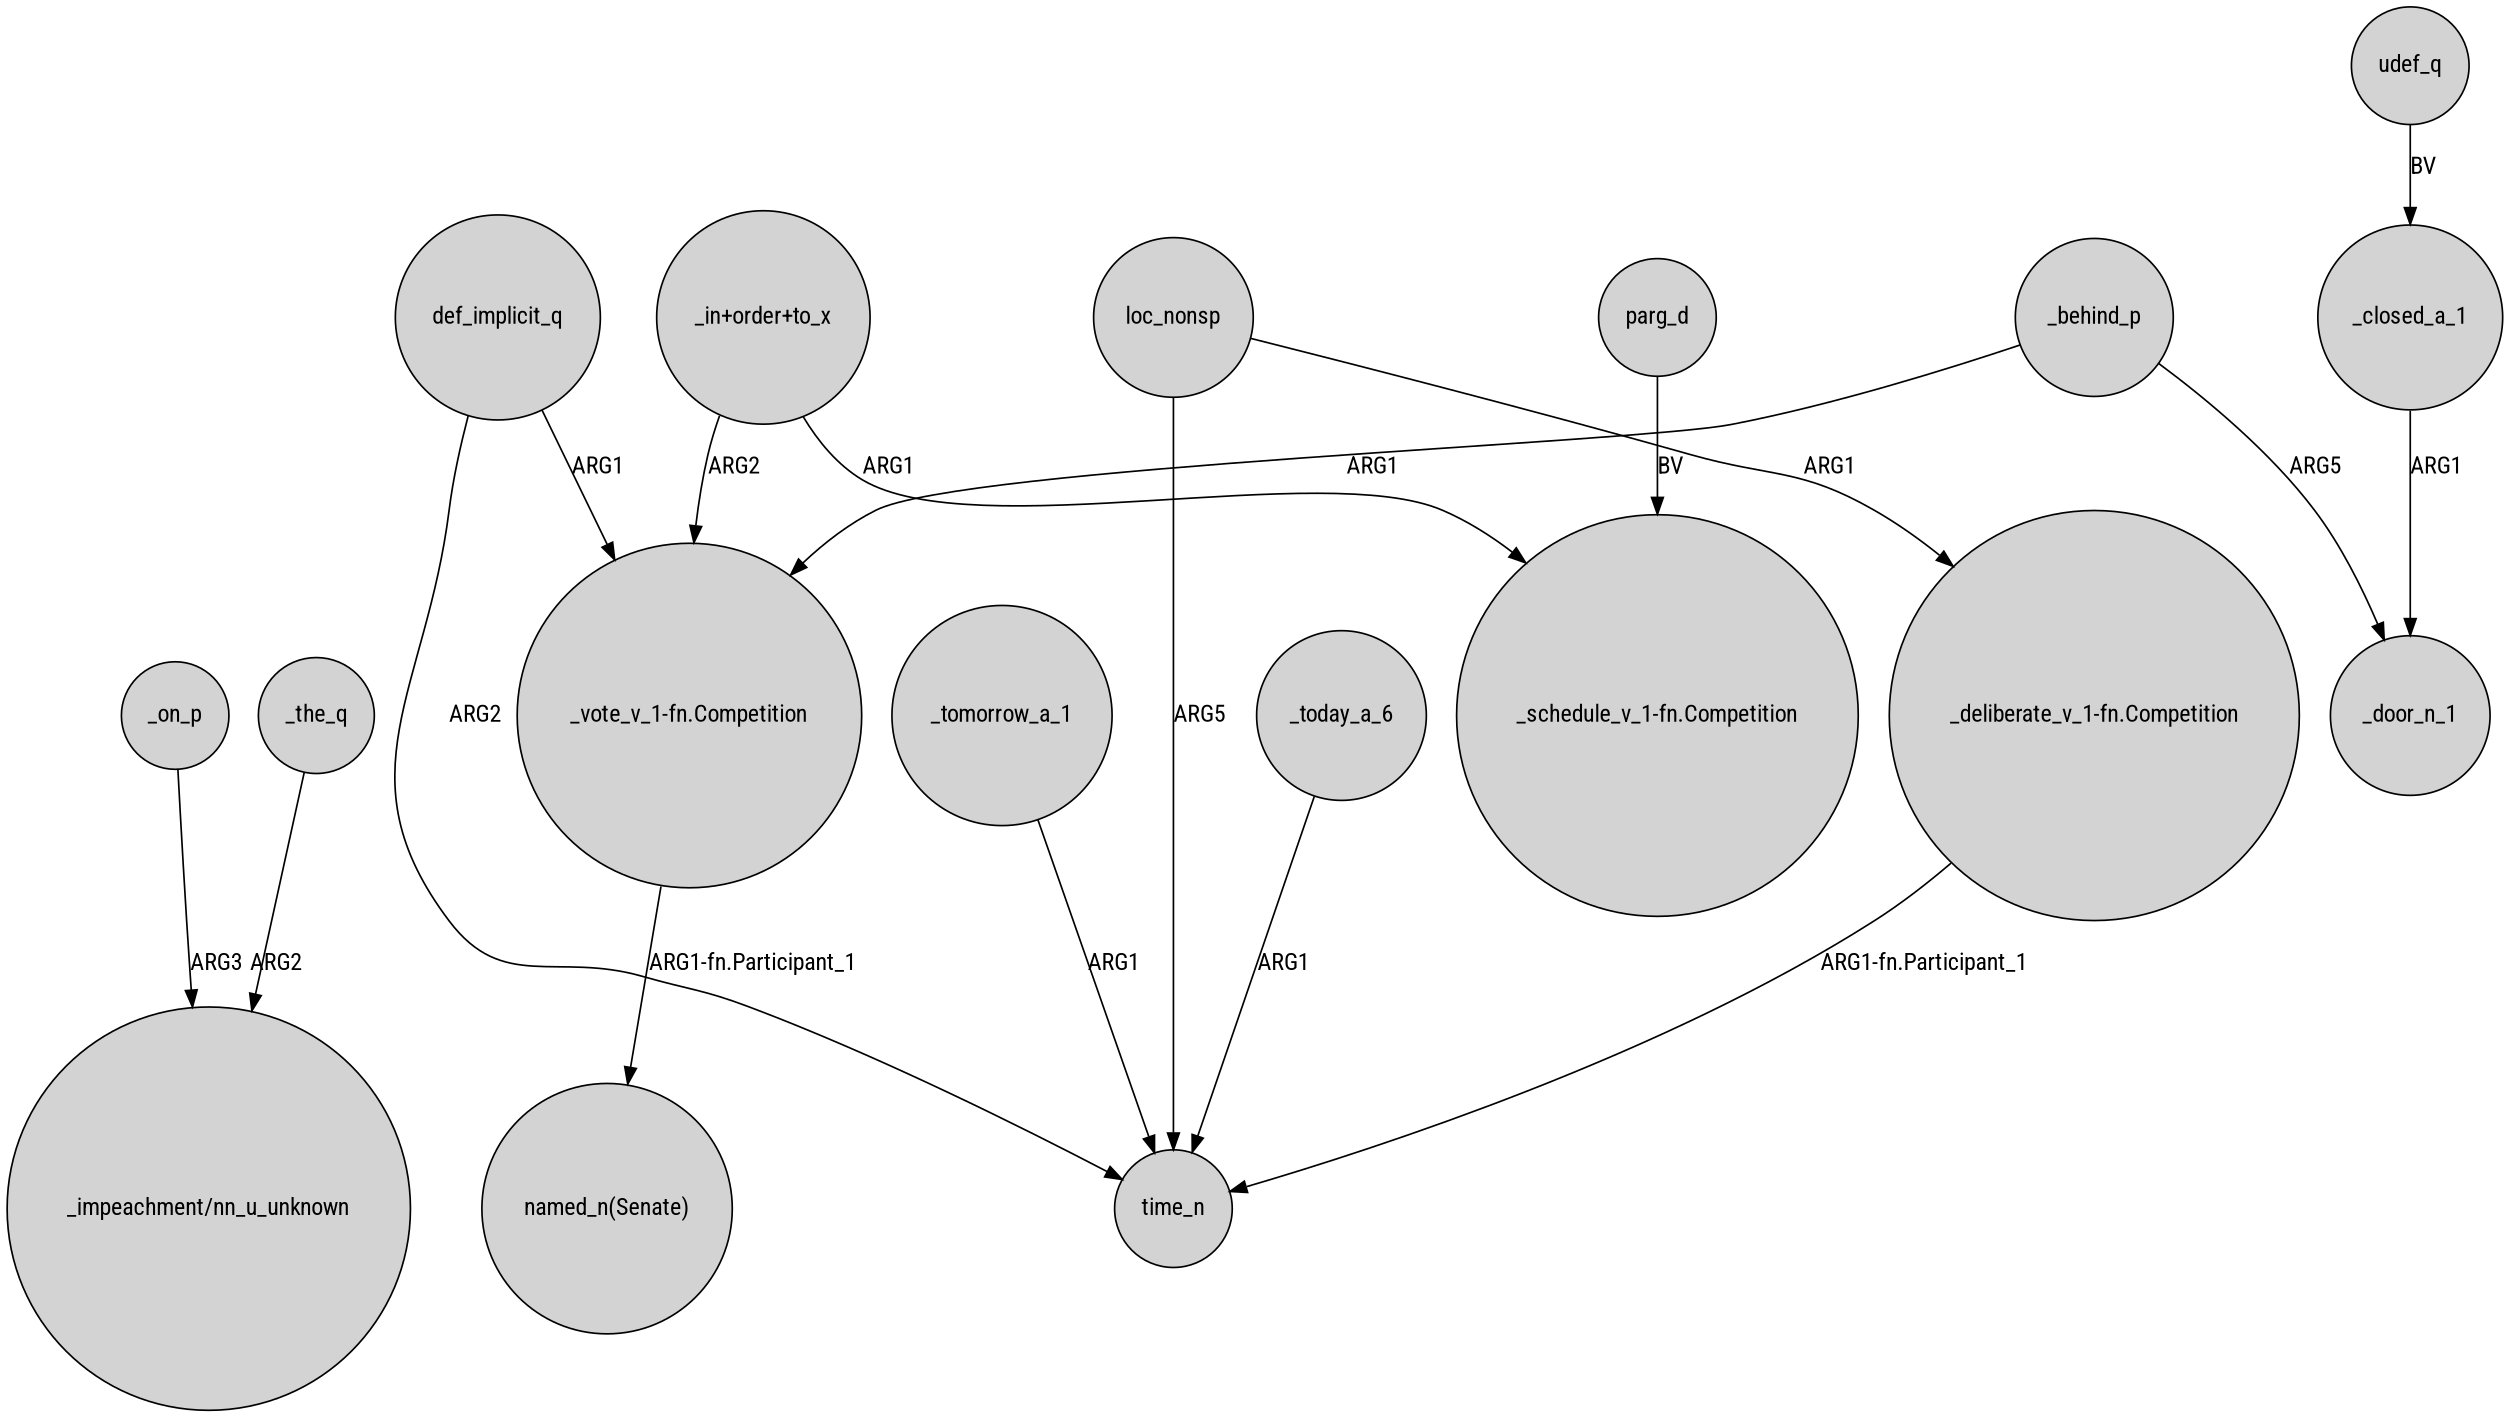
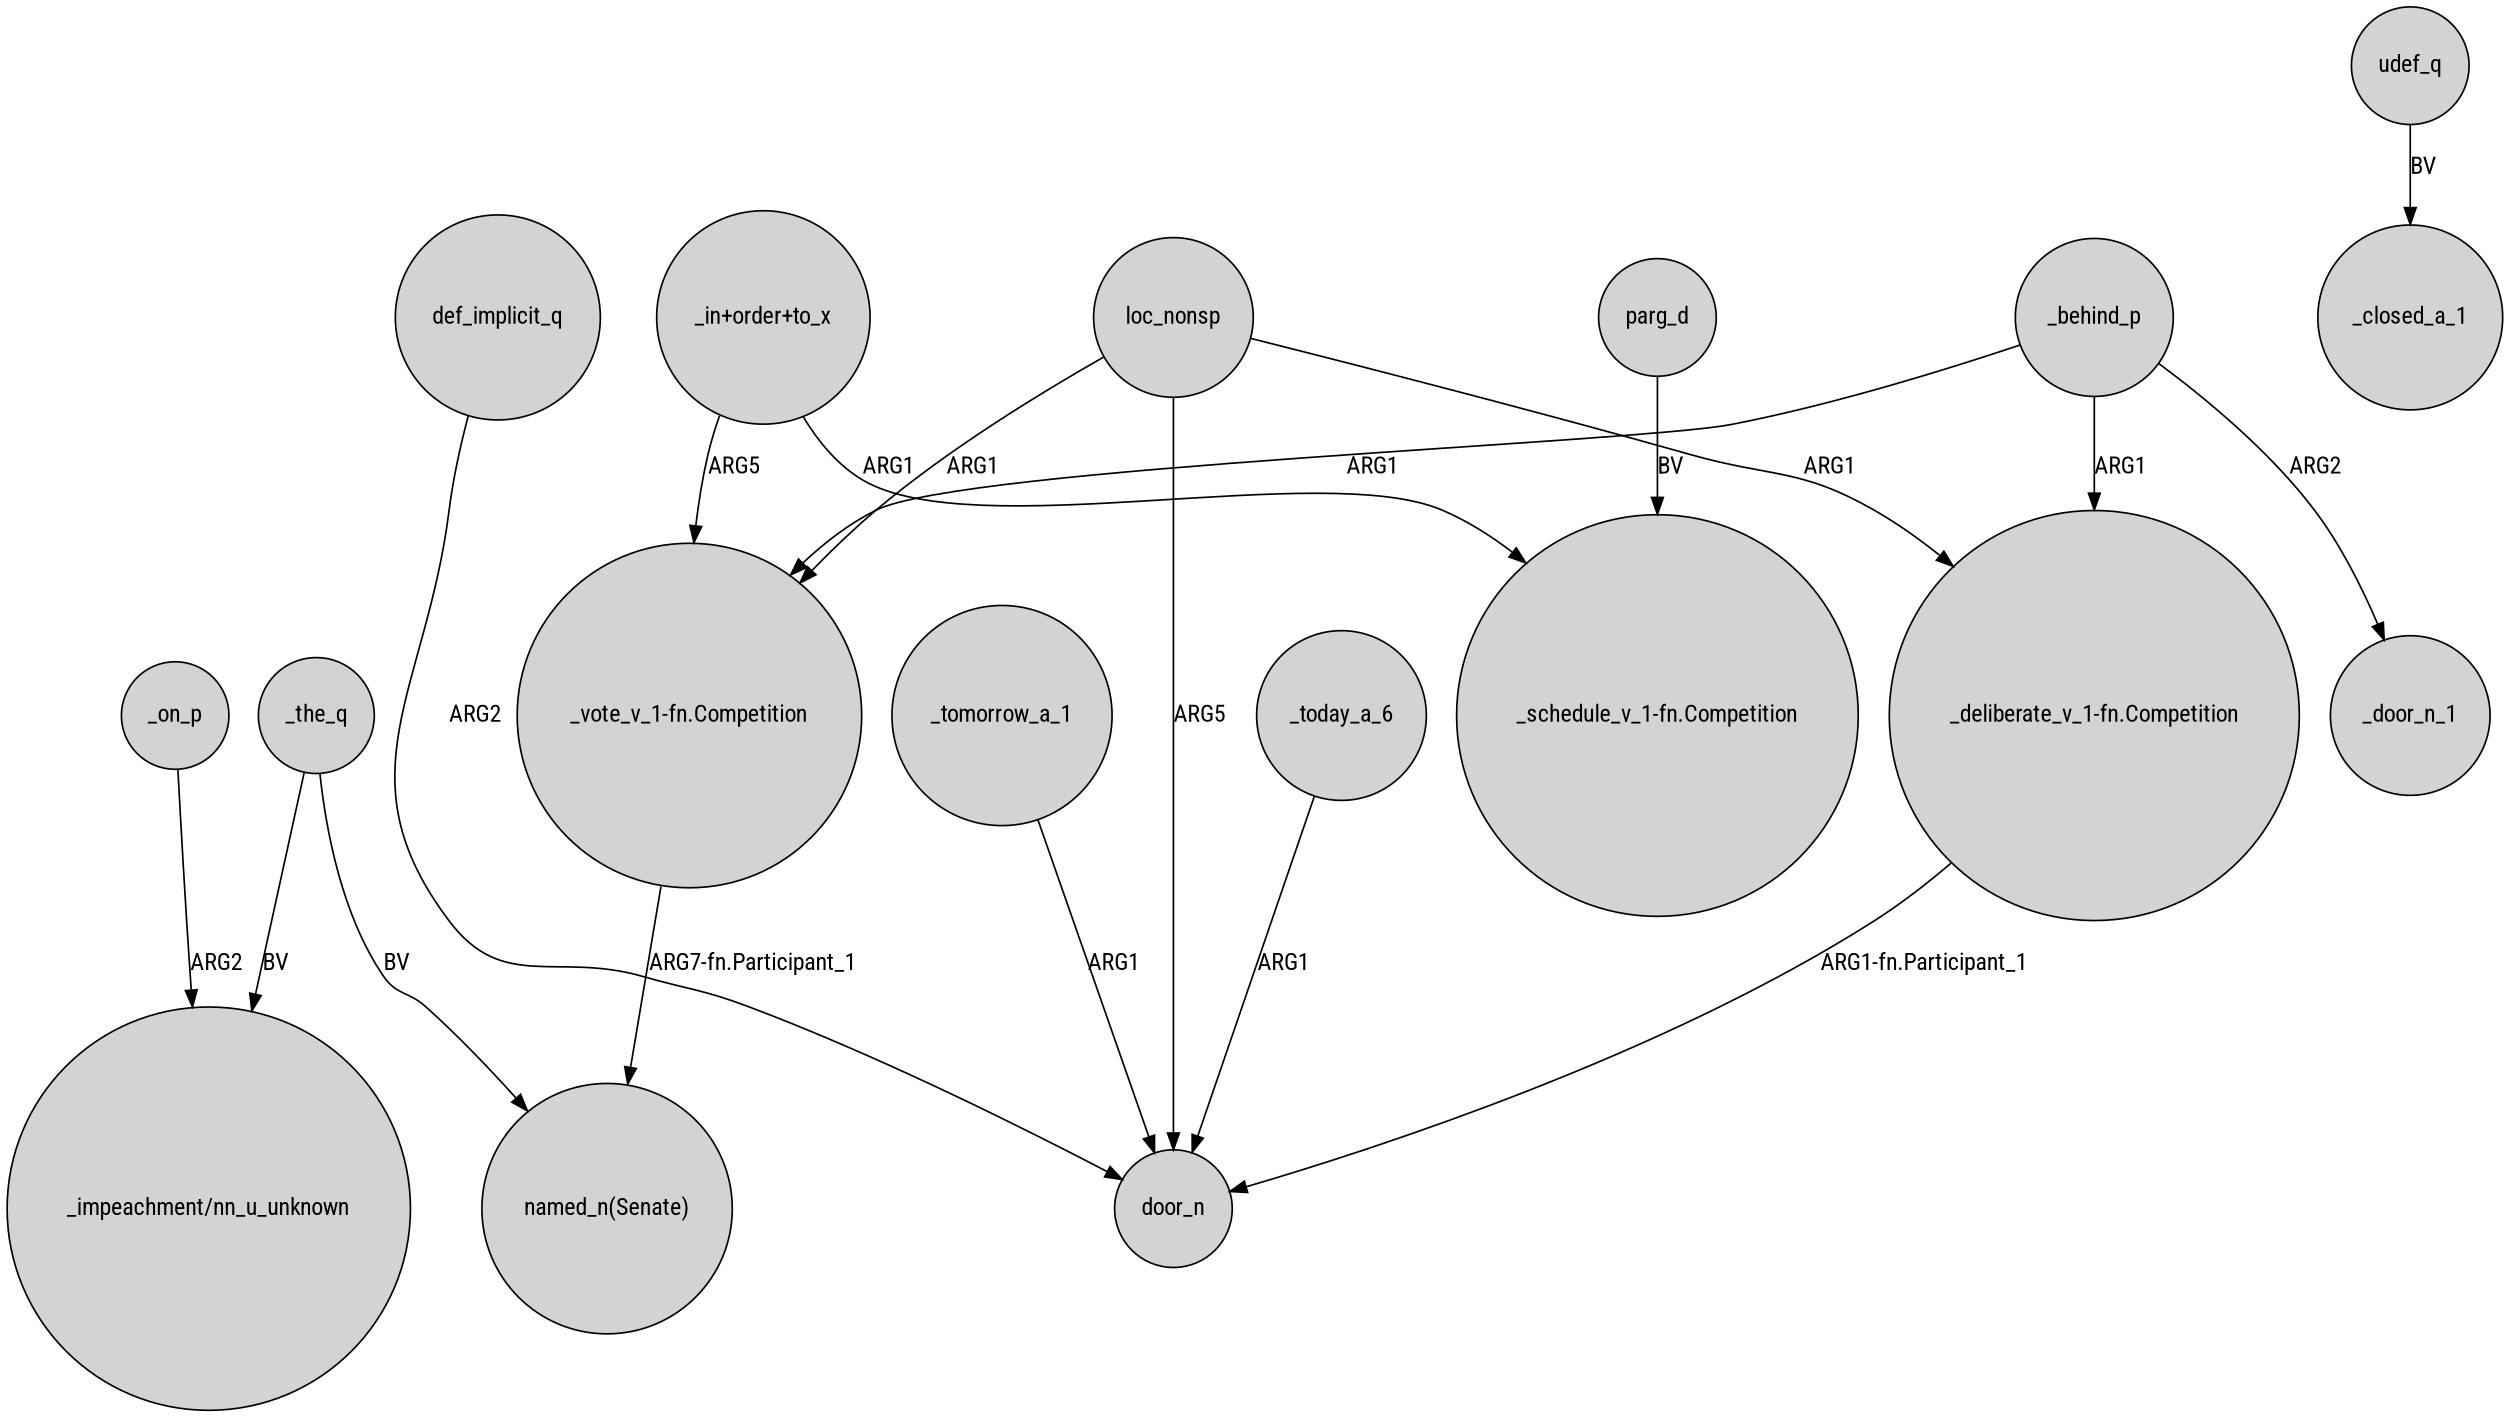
none -> (2094, 445)
(734, 467) -> (734, 467)
(2315, 467) -> (2315, 467)
(575, 477) -> (950, 453)
(2410, 514) -> none
none -> (375, 962)
(216, 964) -> (216, 964)
(276, 964) -> (276, 964)
(753, 964) -> (753, 964)
(1173, 1209) -> (1173, 1209)
